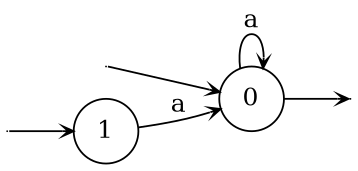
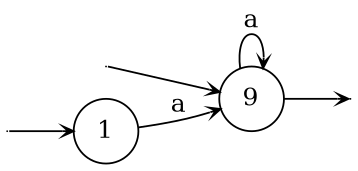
(252, 99) -> (252, 99)
